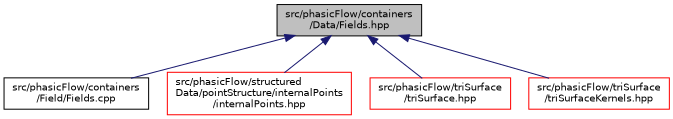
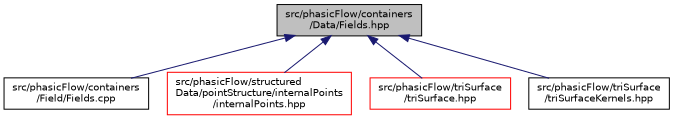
(599, 94) -> (599, 94)
